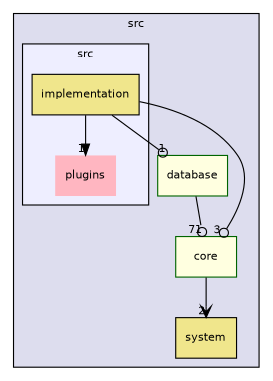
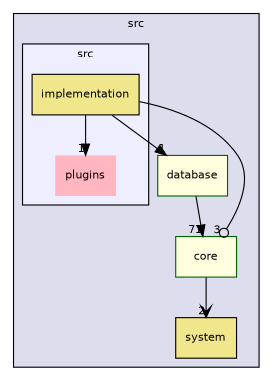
(135, 132) -> (135, 132)
(198, 211) -> (198, 211)
